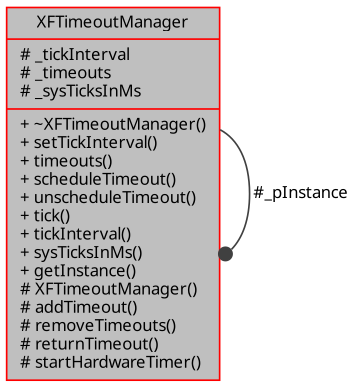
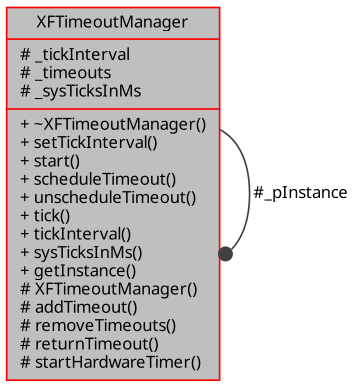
(67, 161) -> (51, 161)
